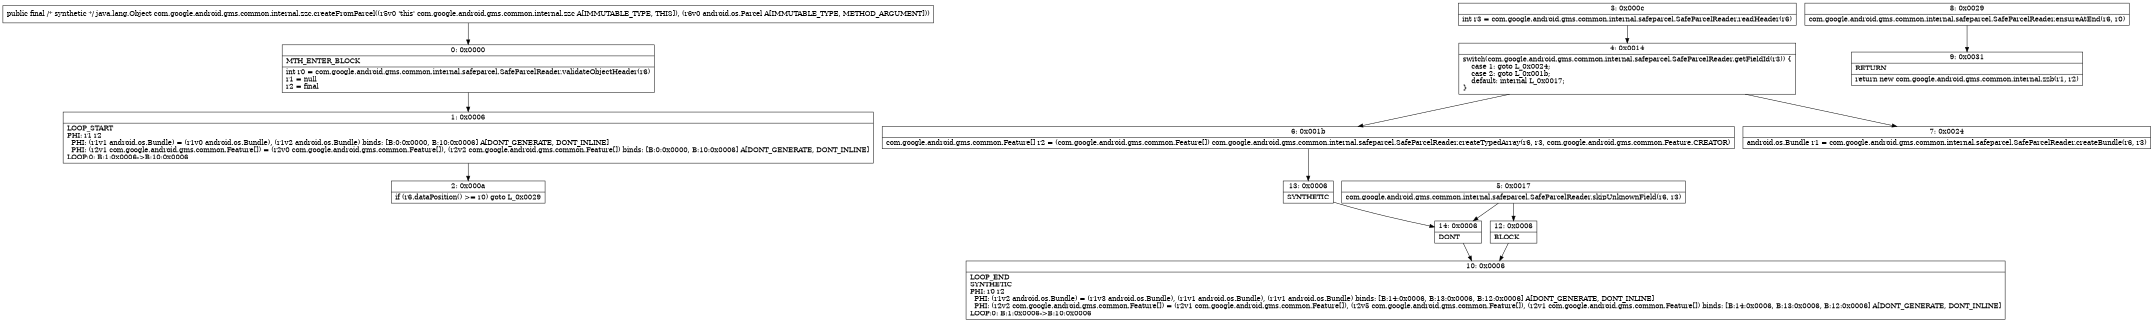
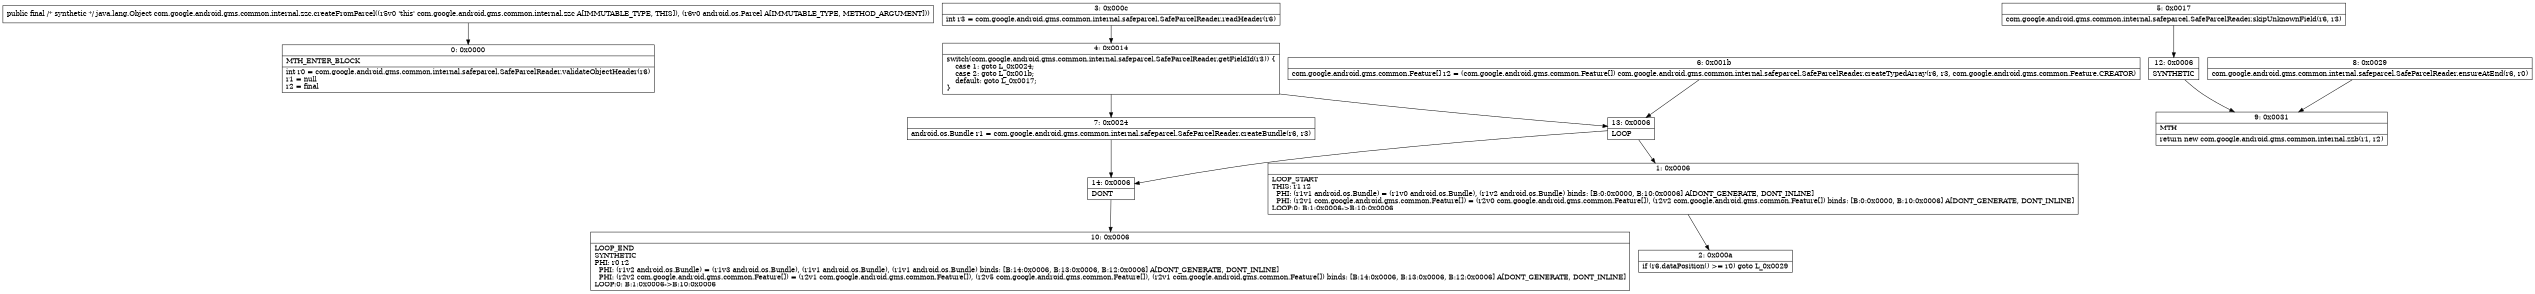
(1871, 68) -> (2169, 128)
(1514, 81) -> (992, 81)
(468, 100) -> (1646, 149)
(1436, 110) -> (1441, 111)
(86, 136) -> (1293, 187)
(1308, 197) -> (1622, 134)
(1488, 211) -> (1111, 156)
(1507, 237) -> (2174, 74)
(1505, 250) -> (2206, 96)
